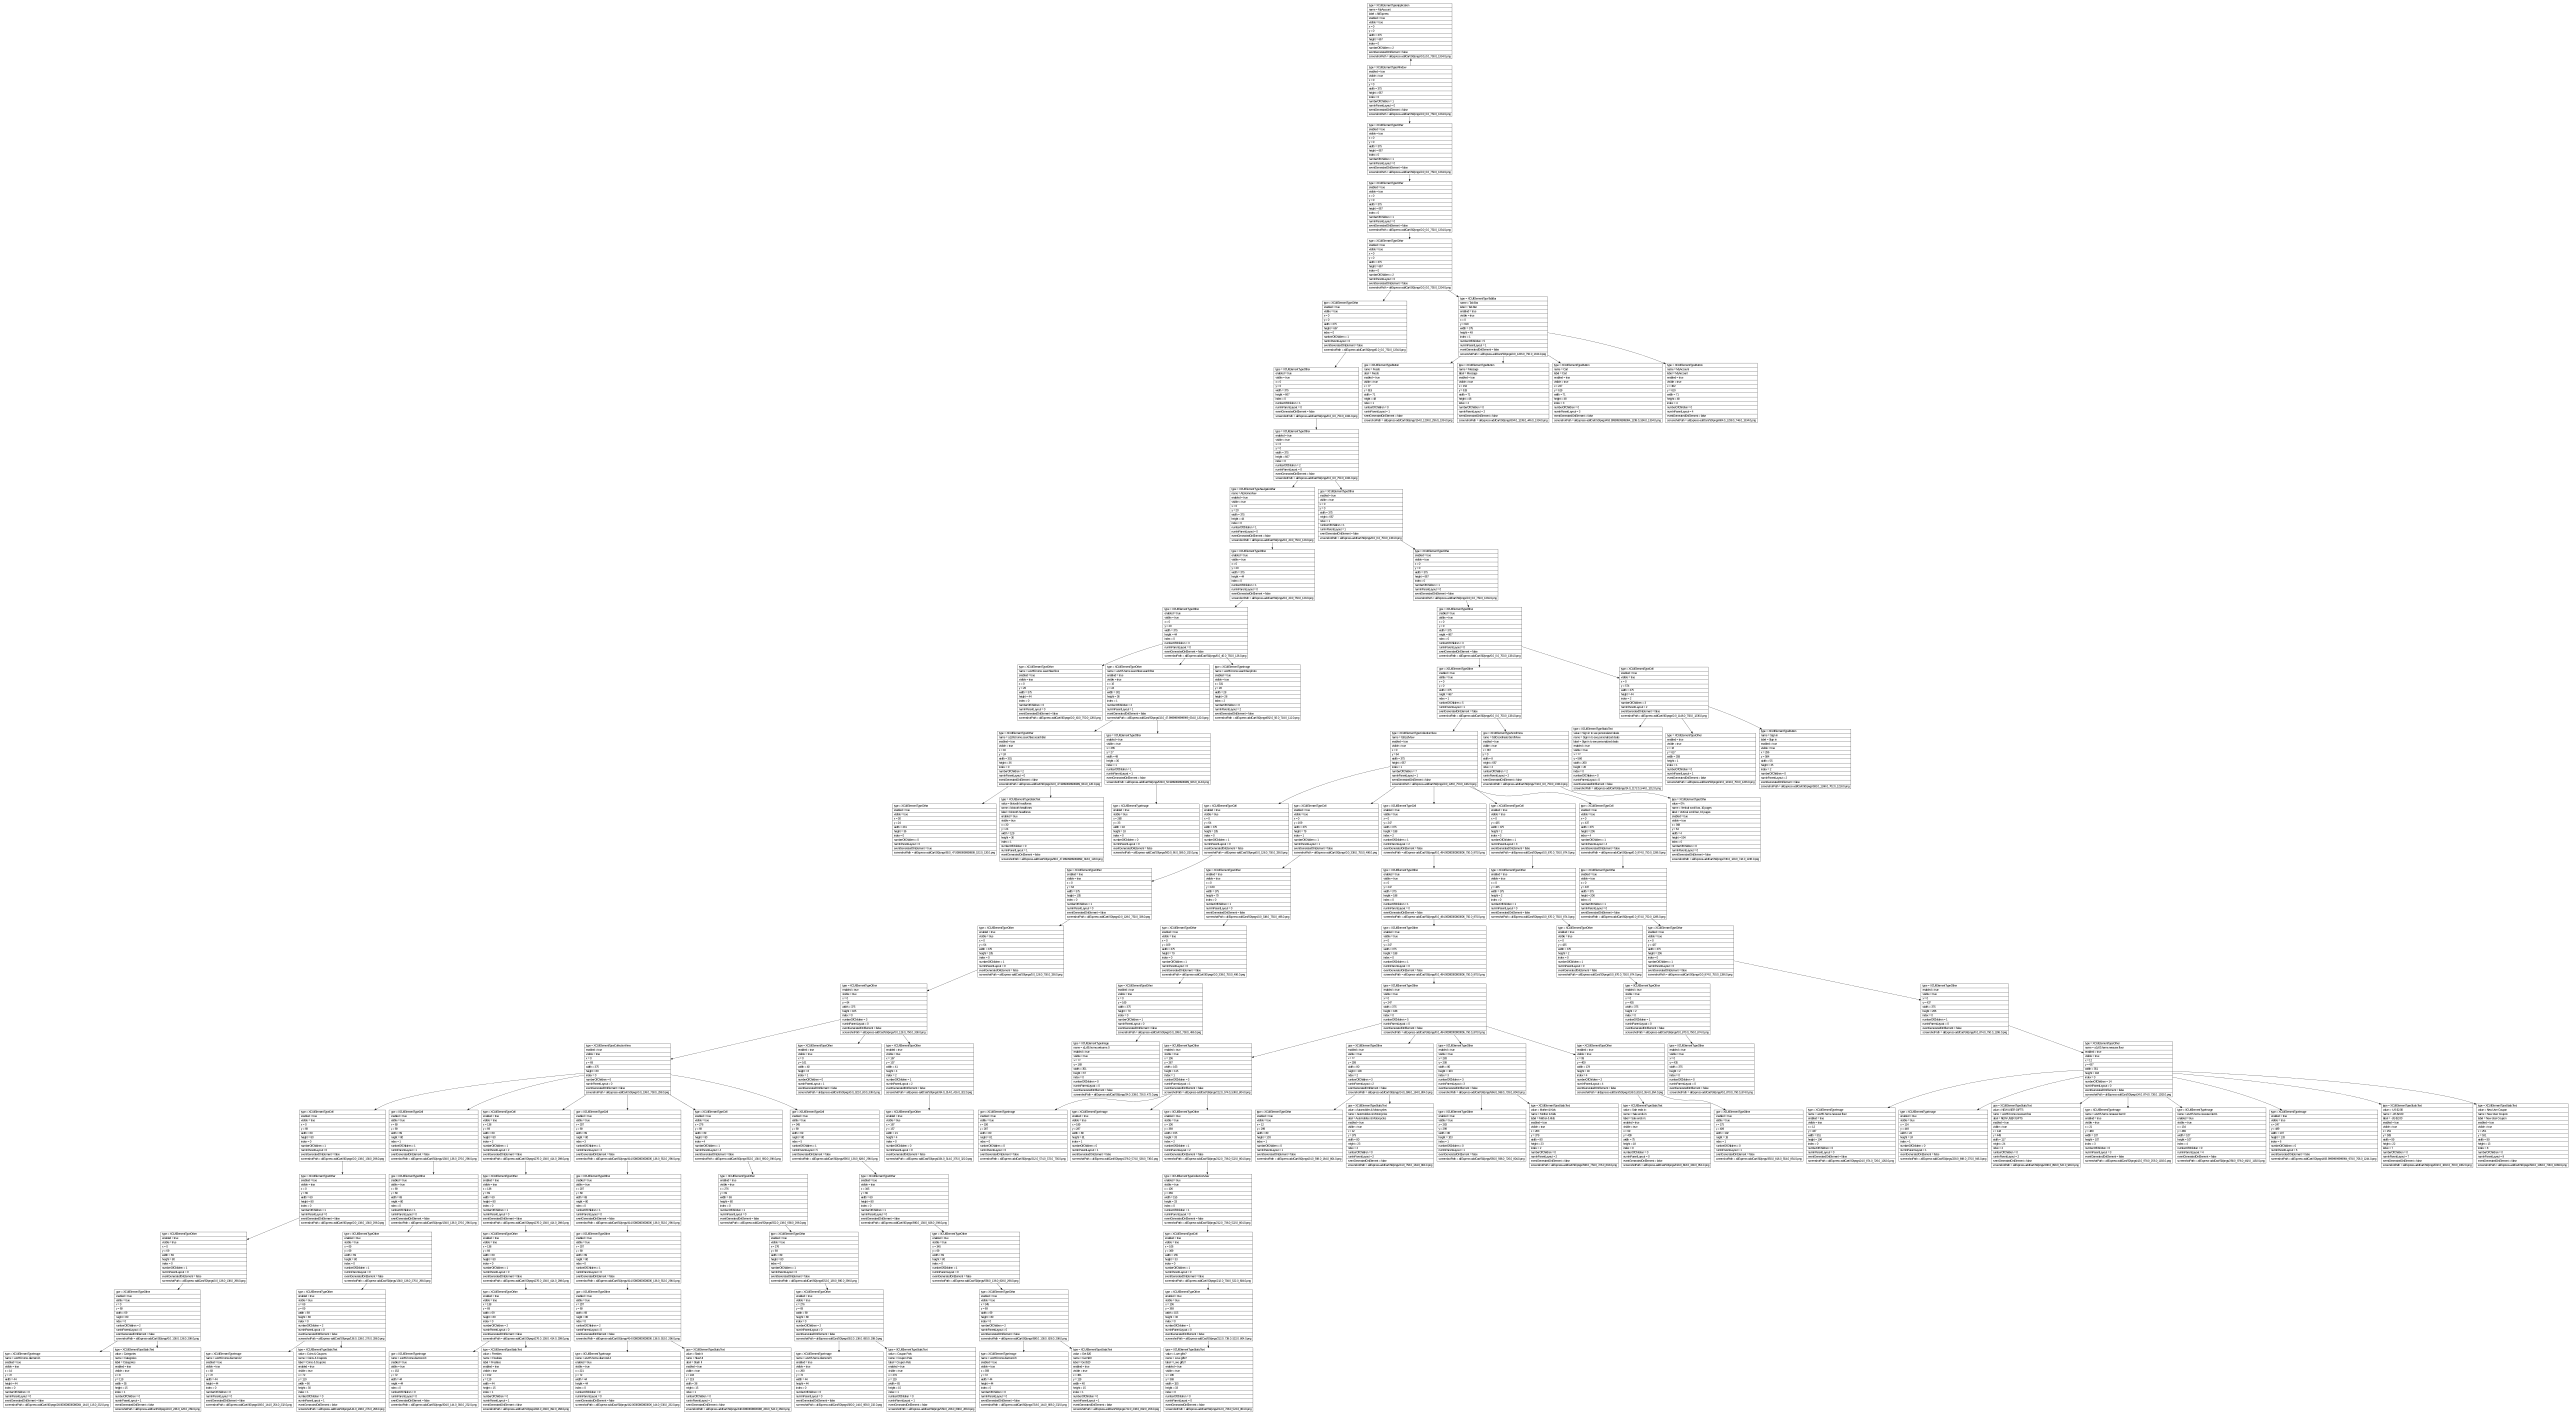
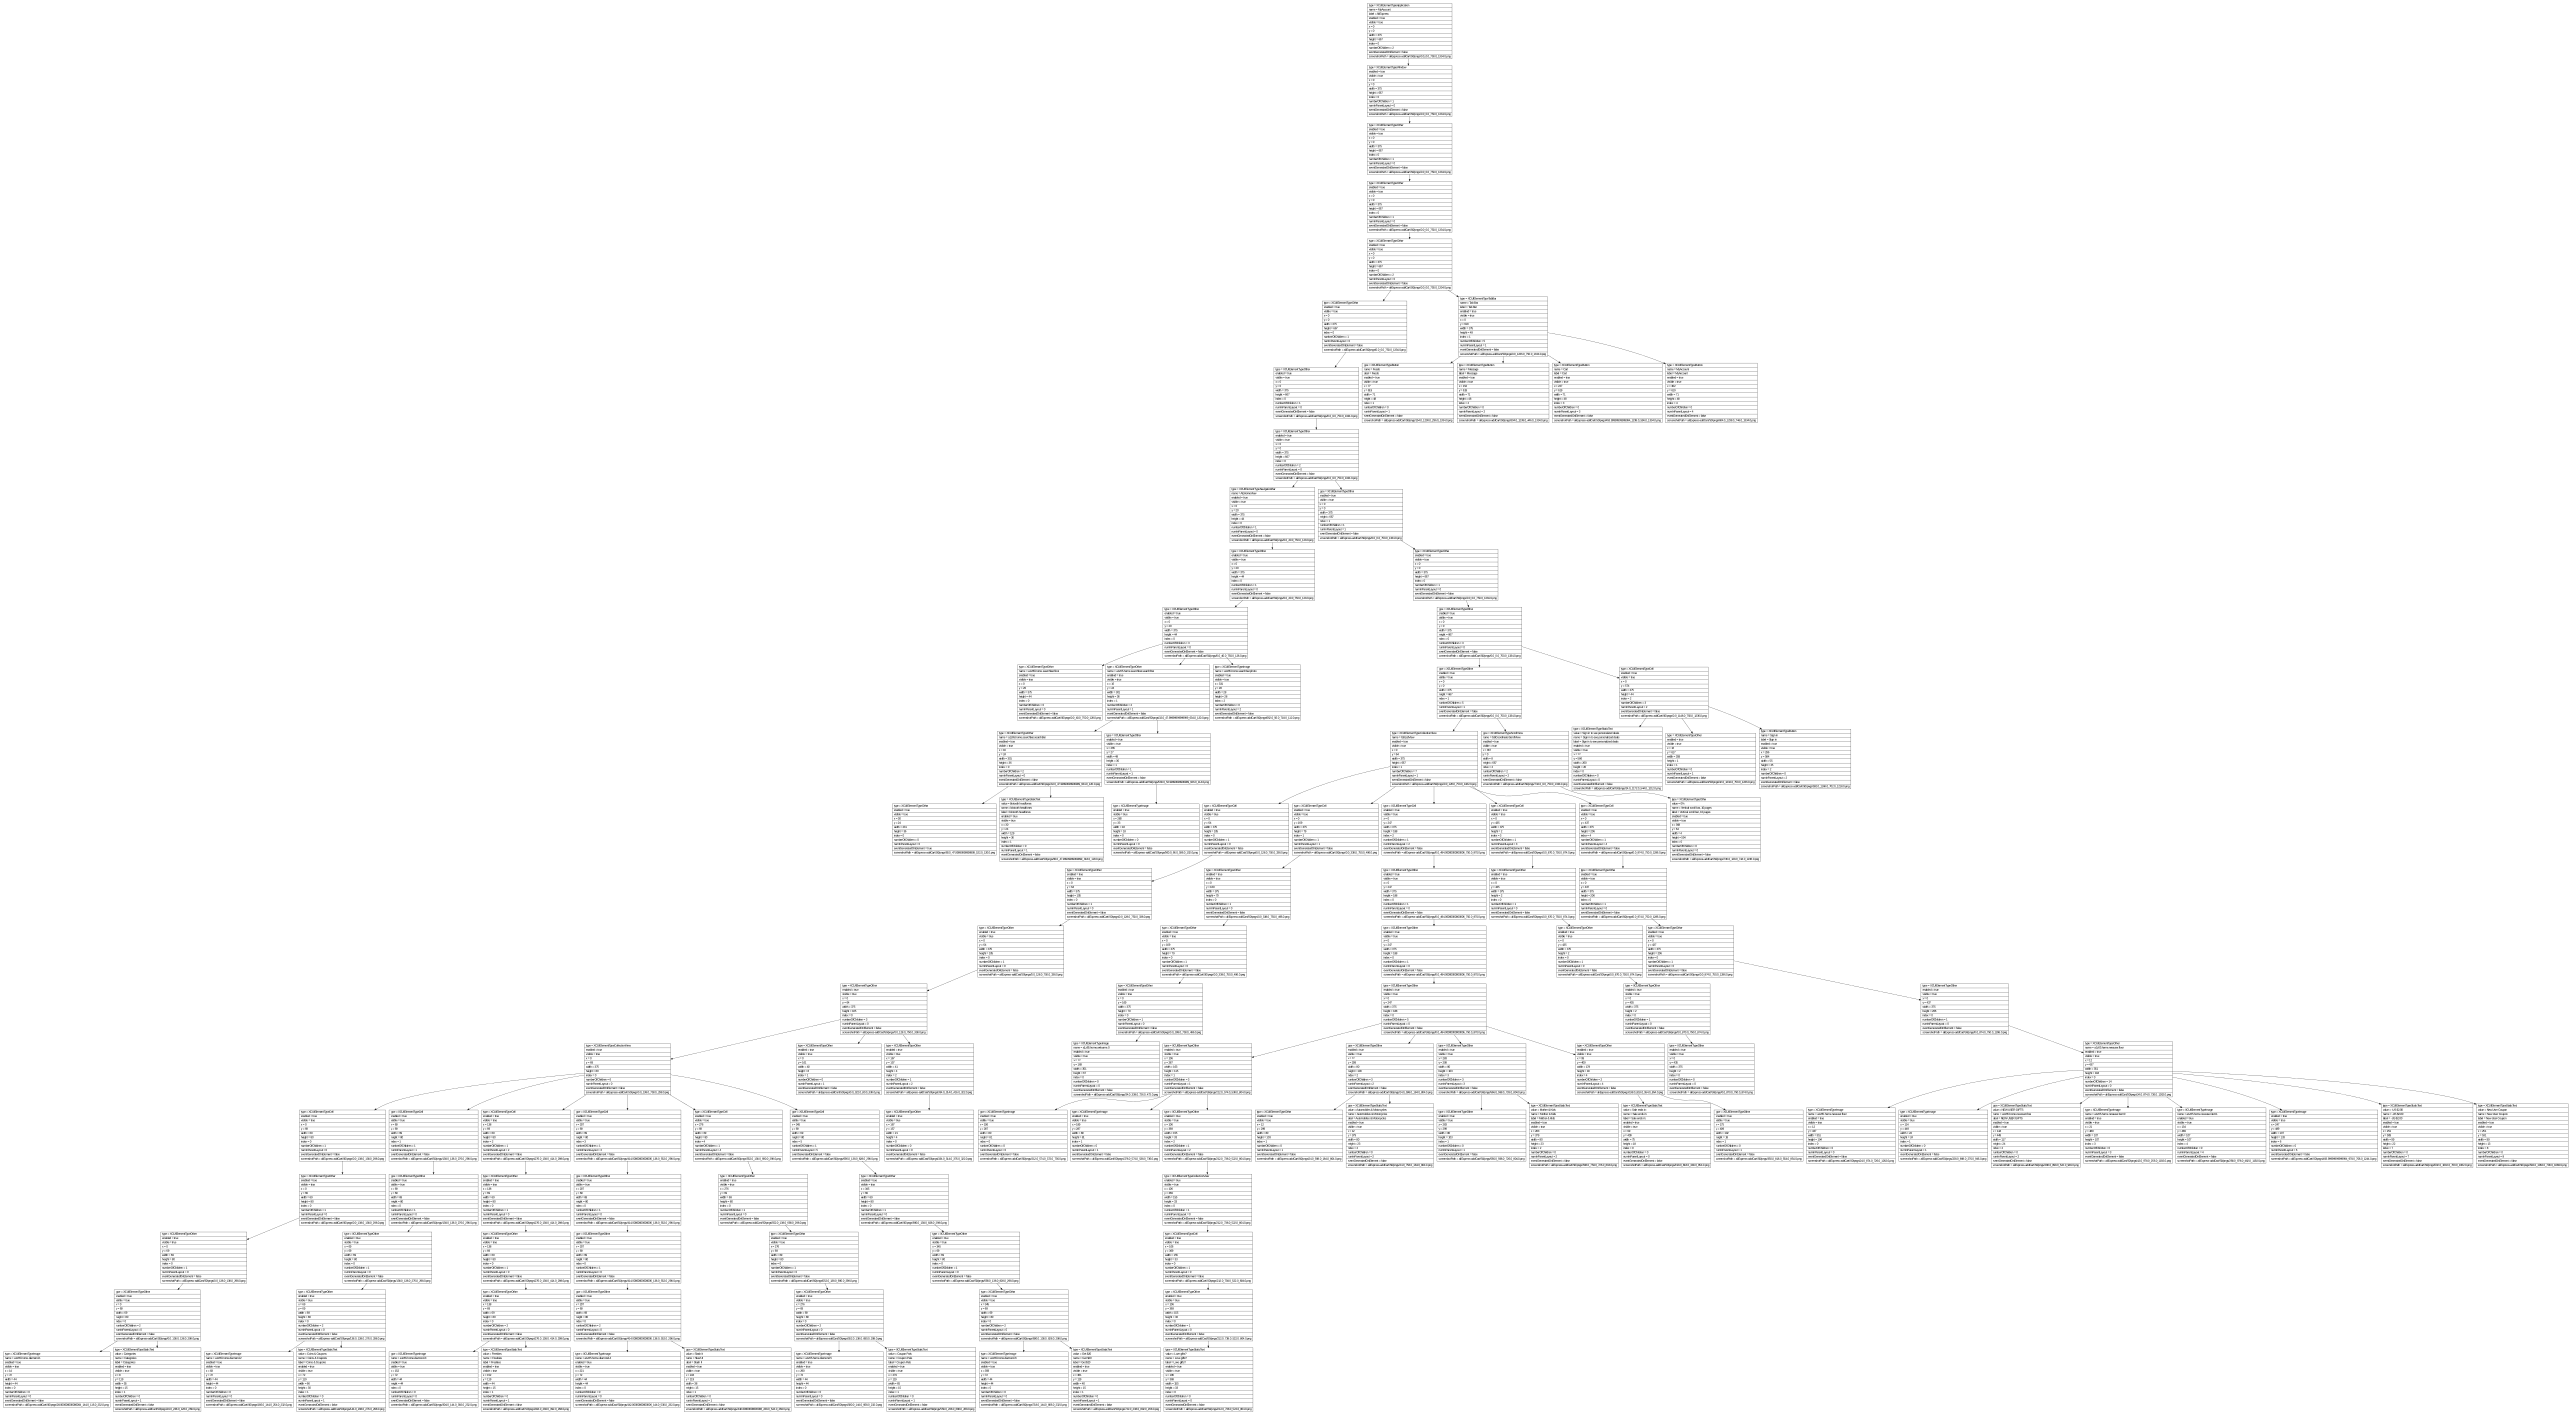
(1411, 63) -> (1408, 61)
